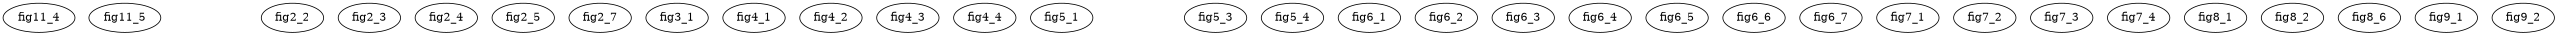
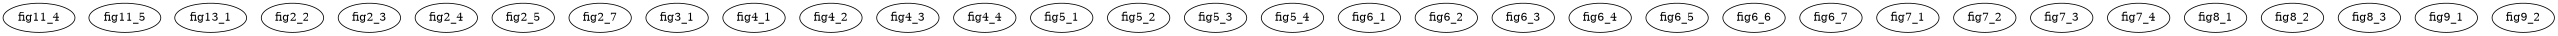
none -> (211, 18)
none -> (1139, 18)
(2369, 18) -> (2369, 18)
